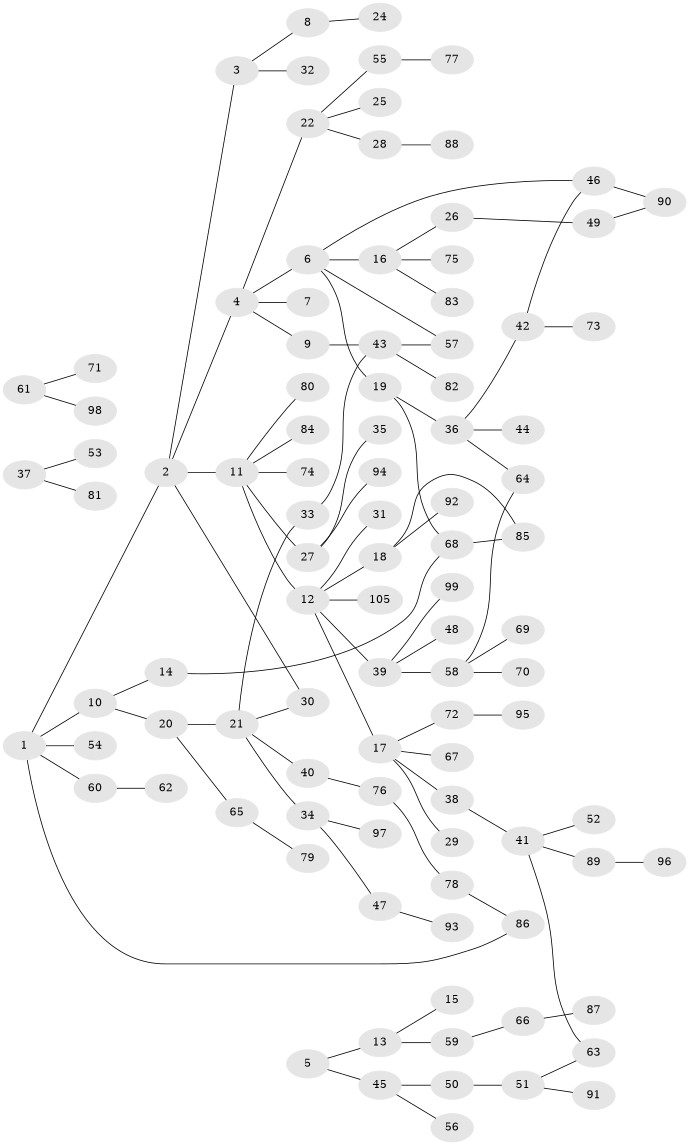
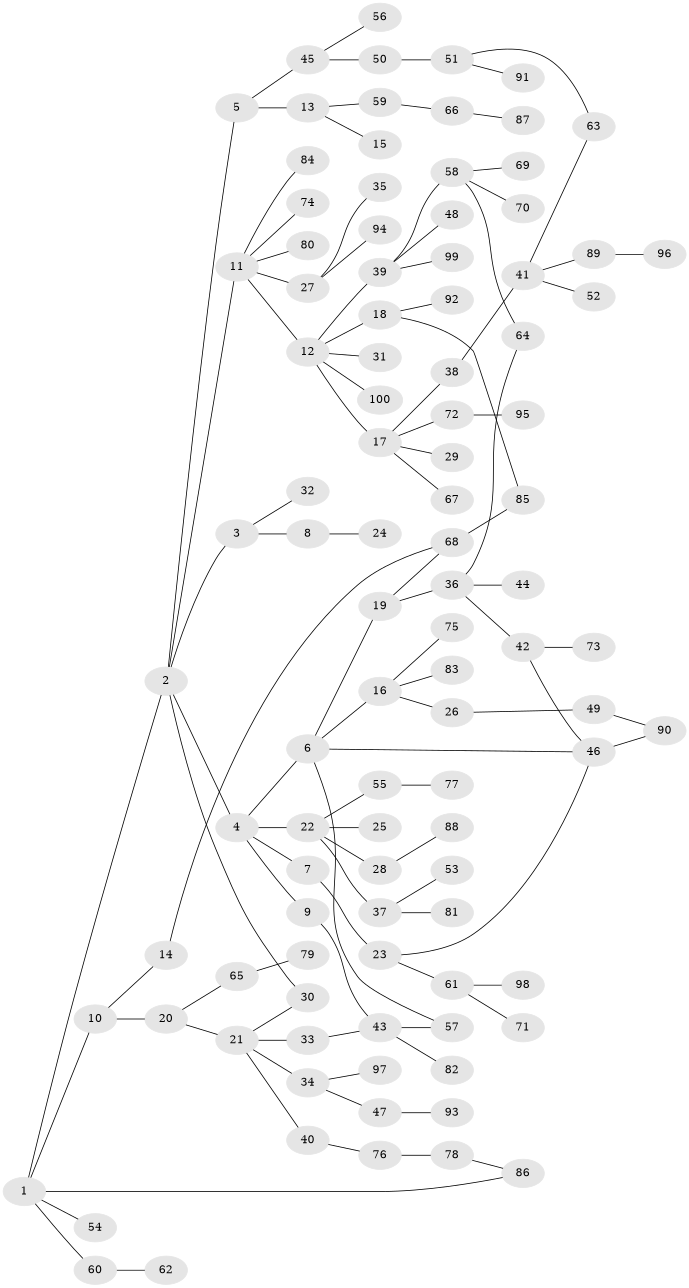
none -> (198, 394)
(380, 600) -> (380, 400)
none -> (343, 871)
none -> (380, 955)
